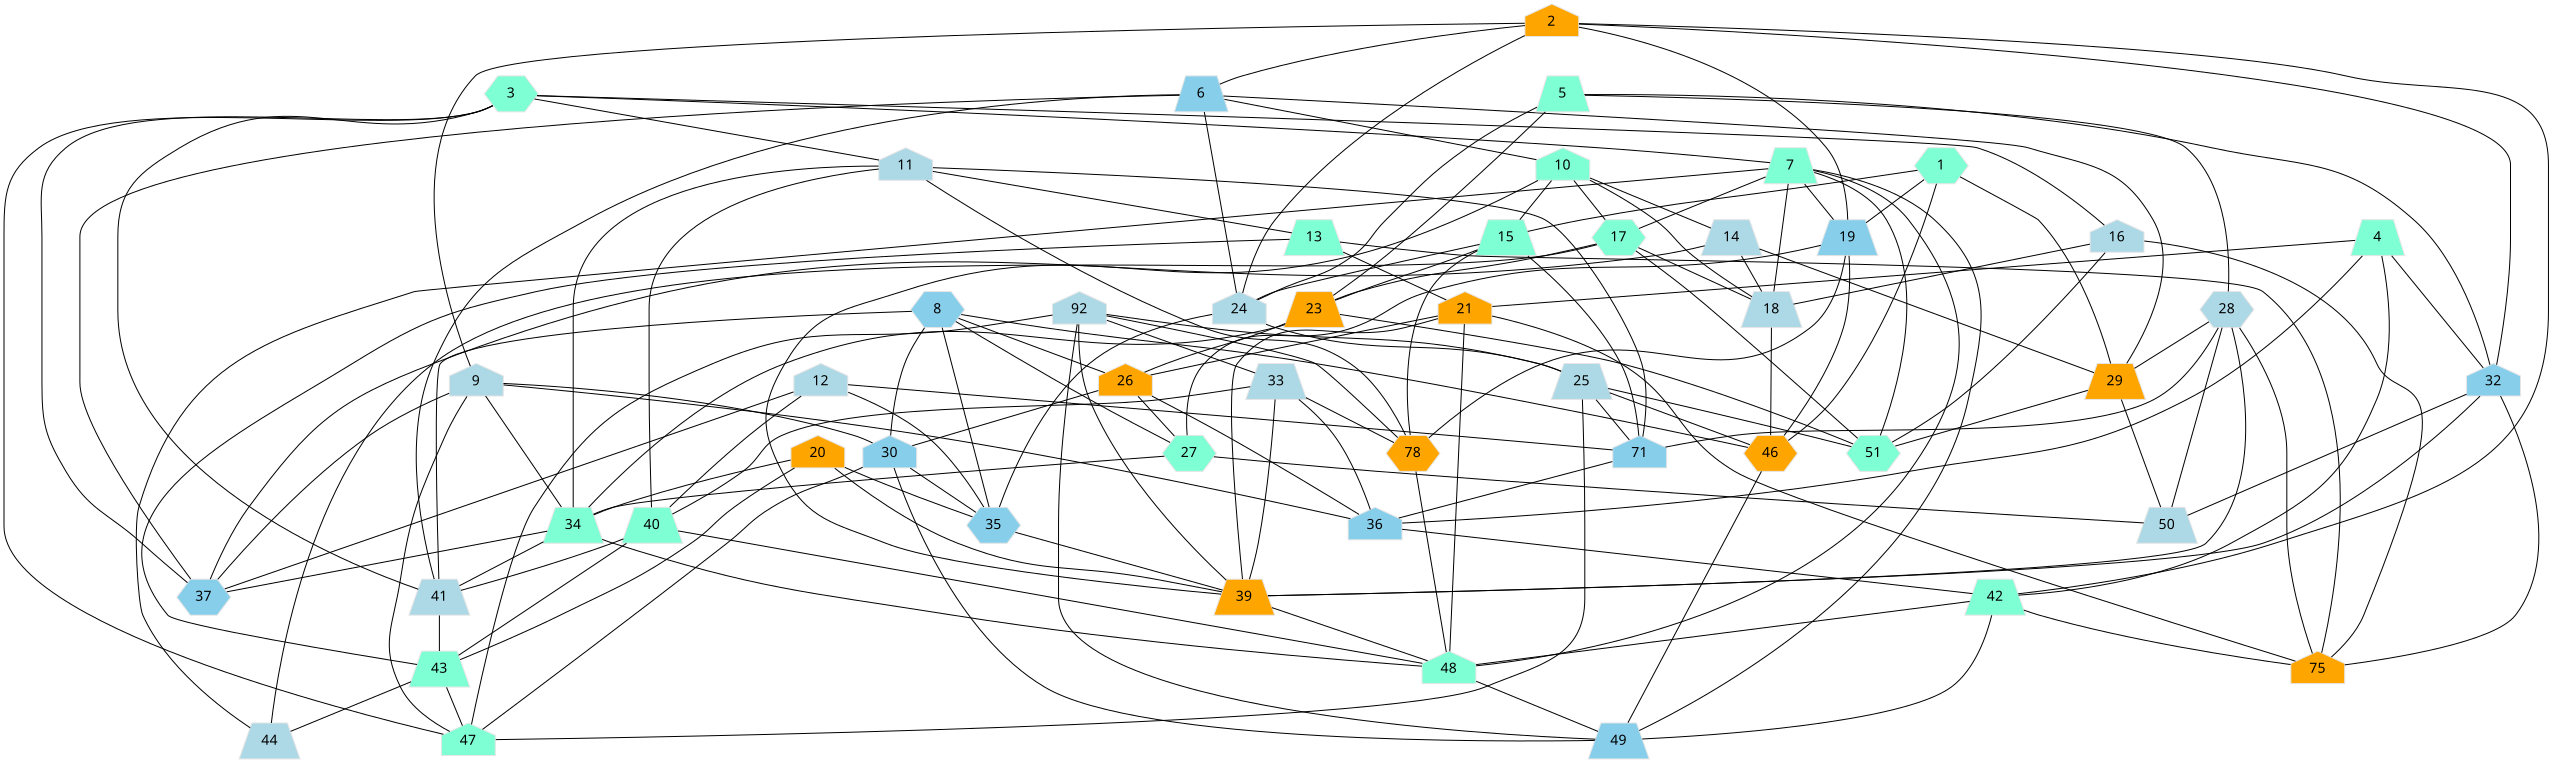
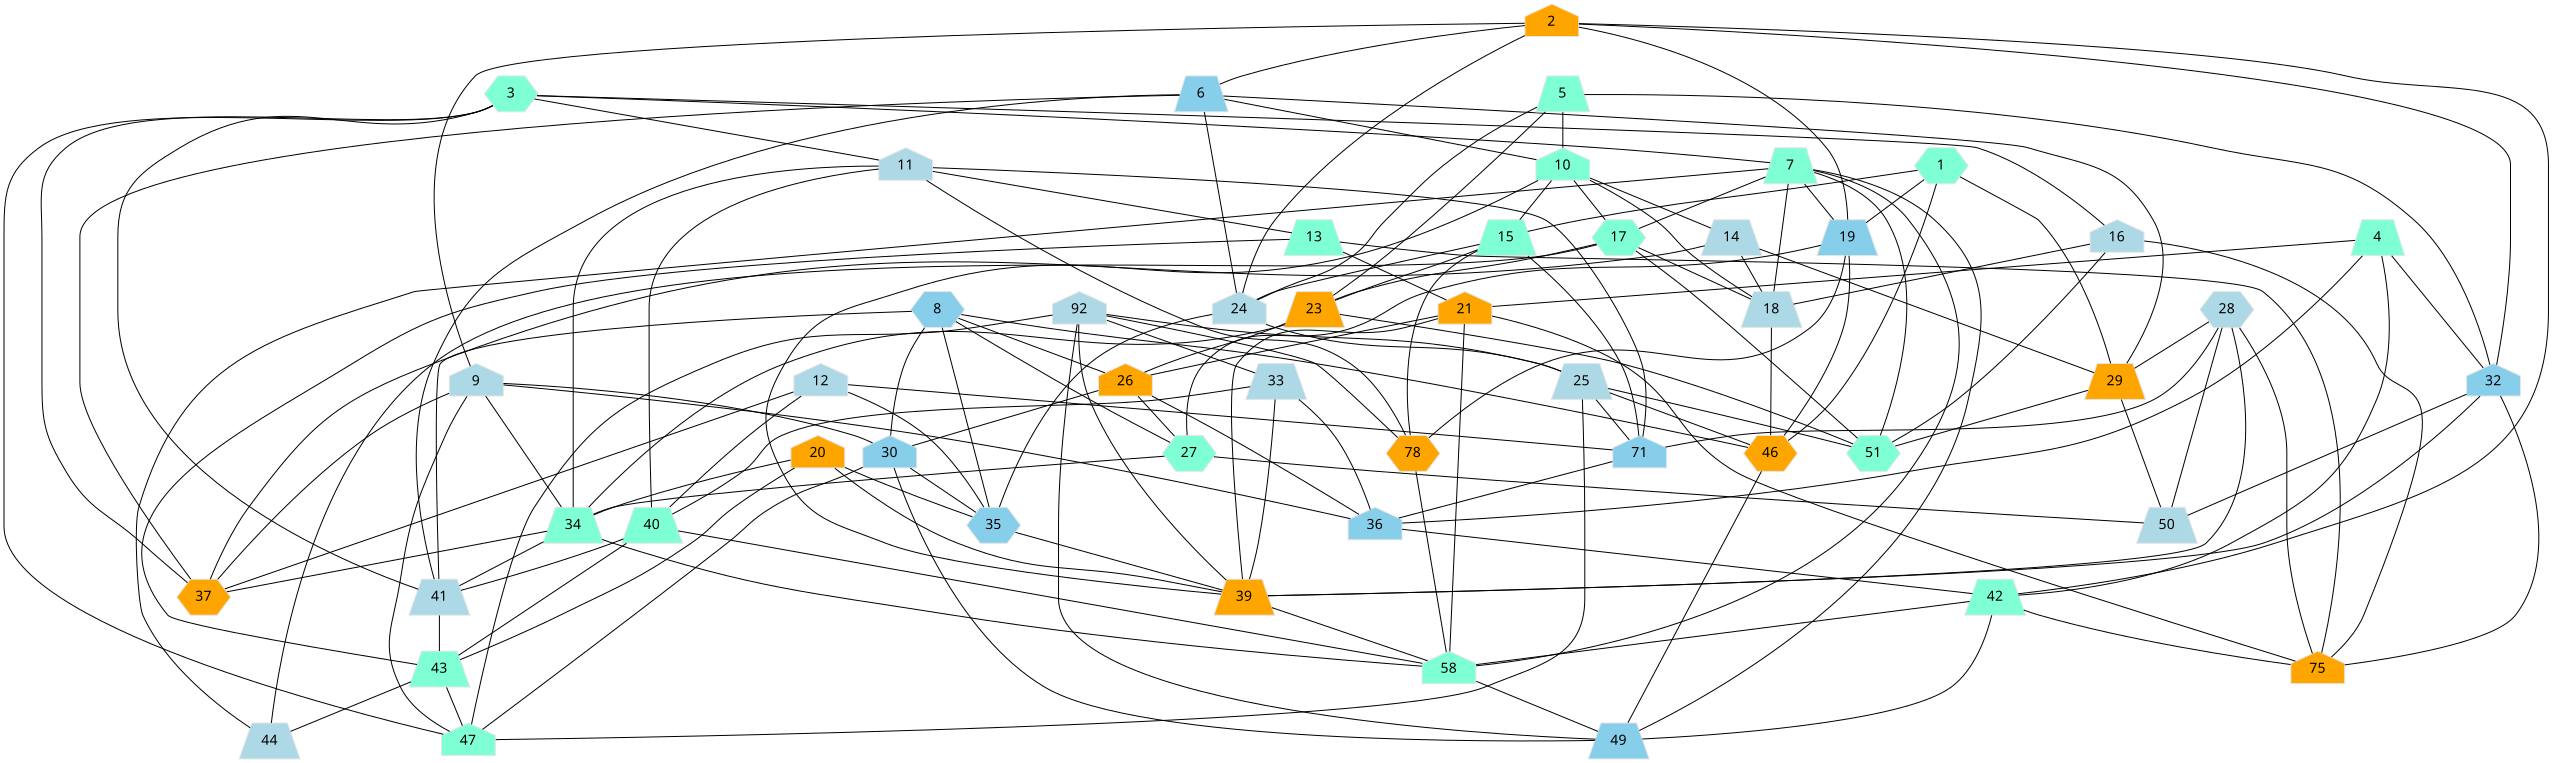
(1965, 112) -> (1563, 134)
(1350, 420) -> none
(204, 597) -> (204, 597)
(1449, 669) -> (1449, 669)
